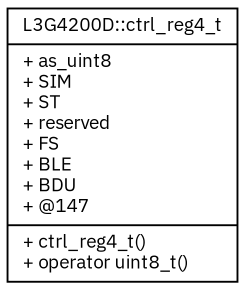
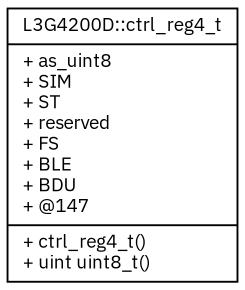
(106, 263) -> (87, 263)
